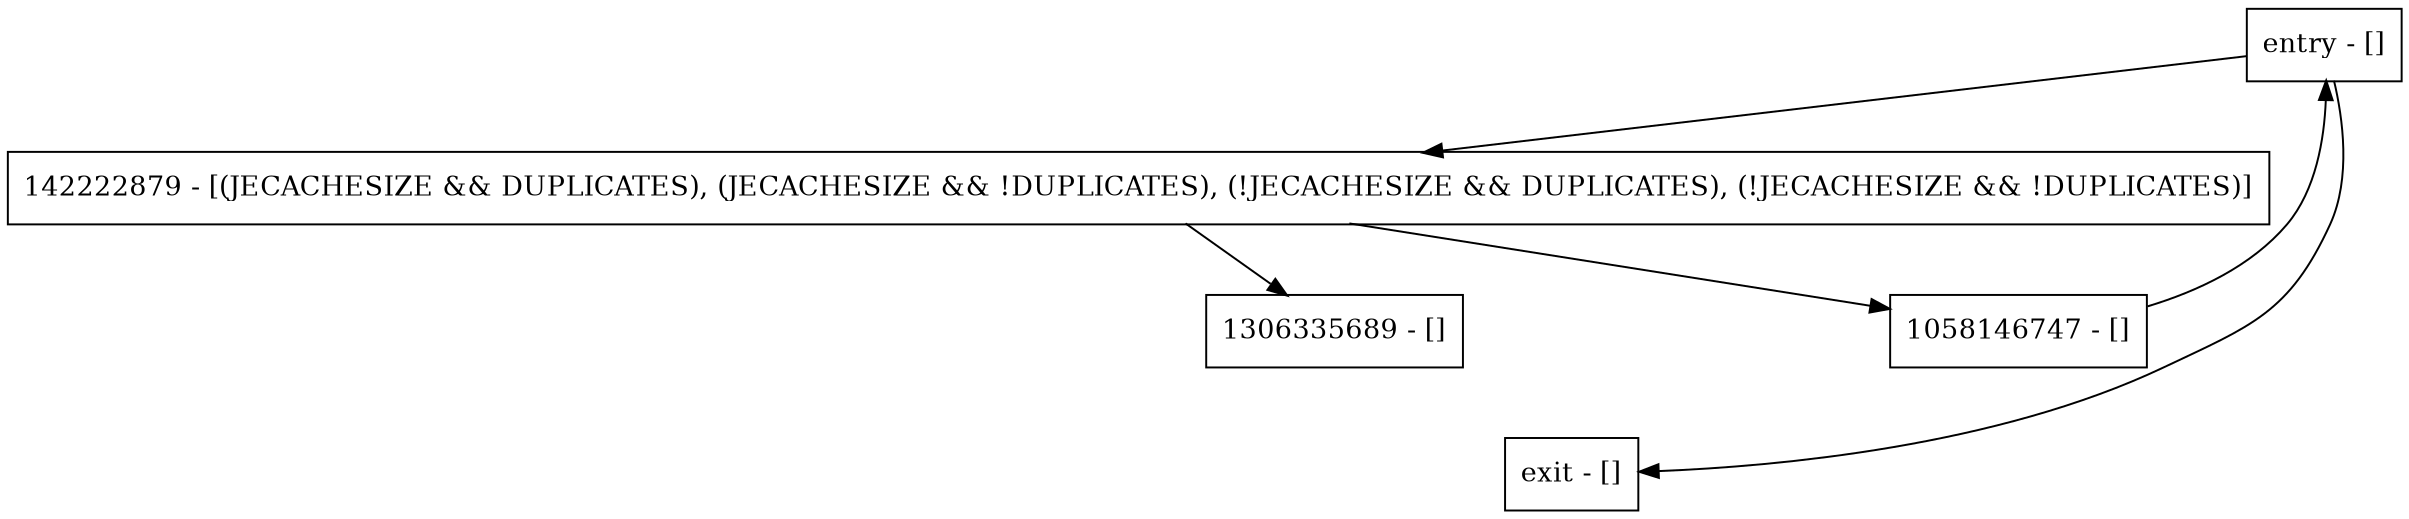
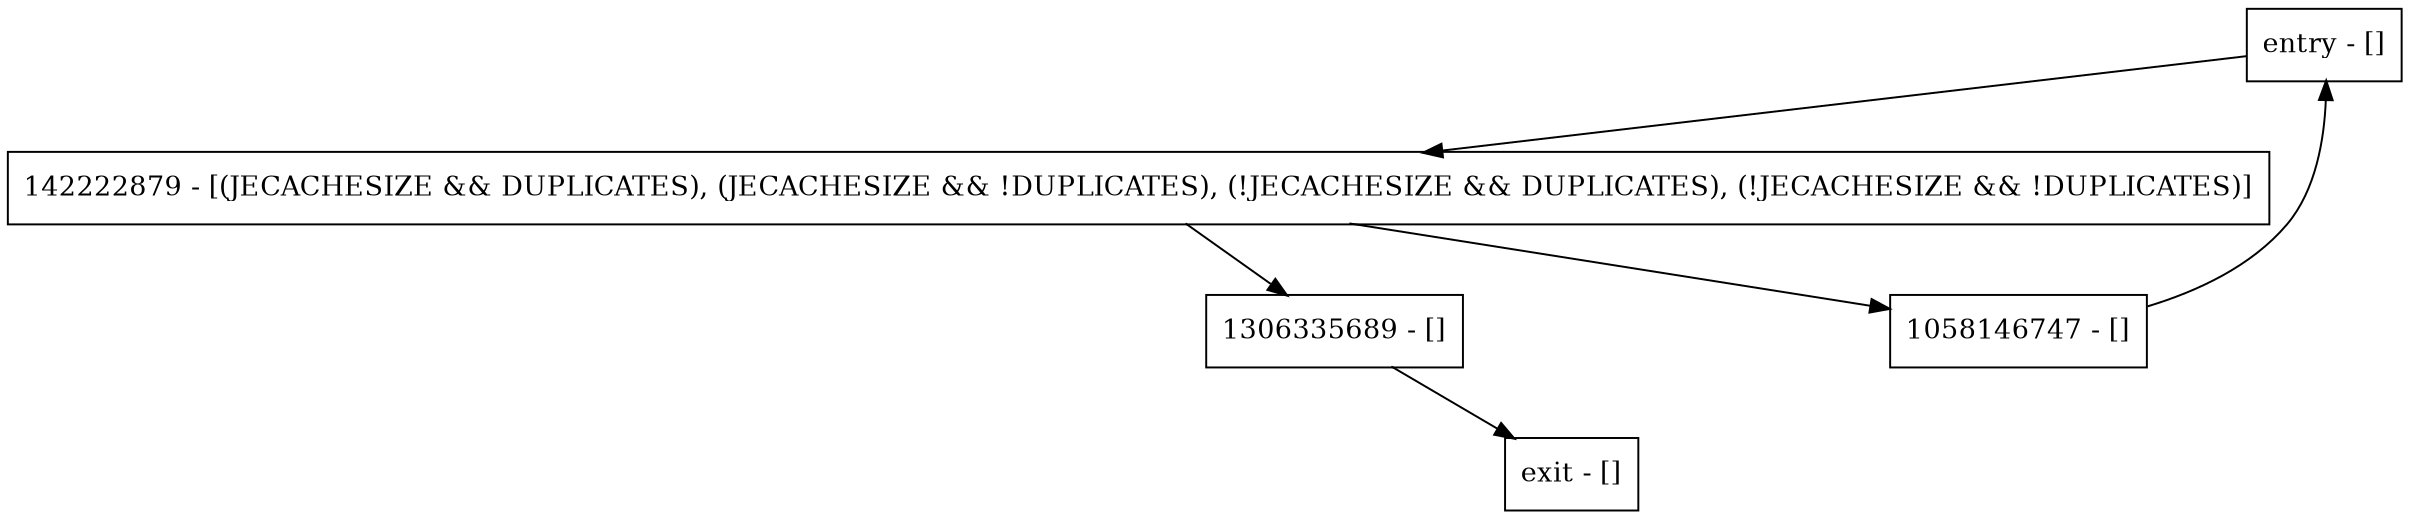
(2096, 395) -> (1444, 398)
